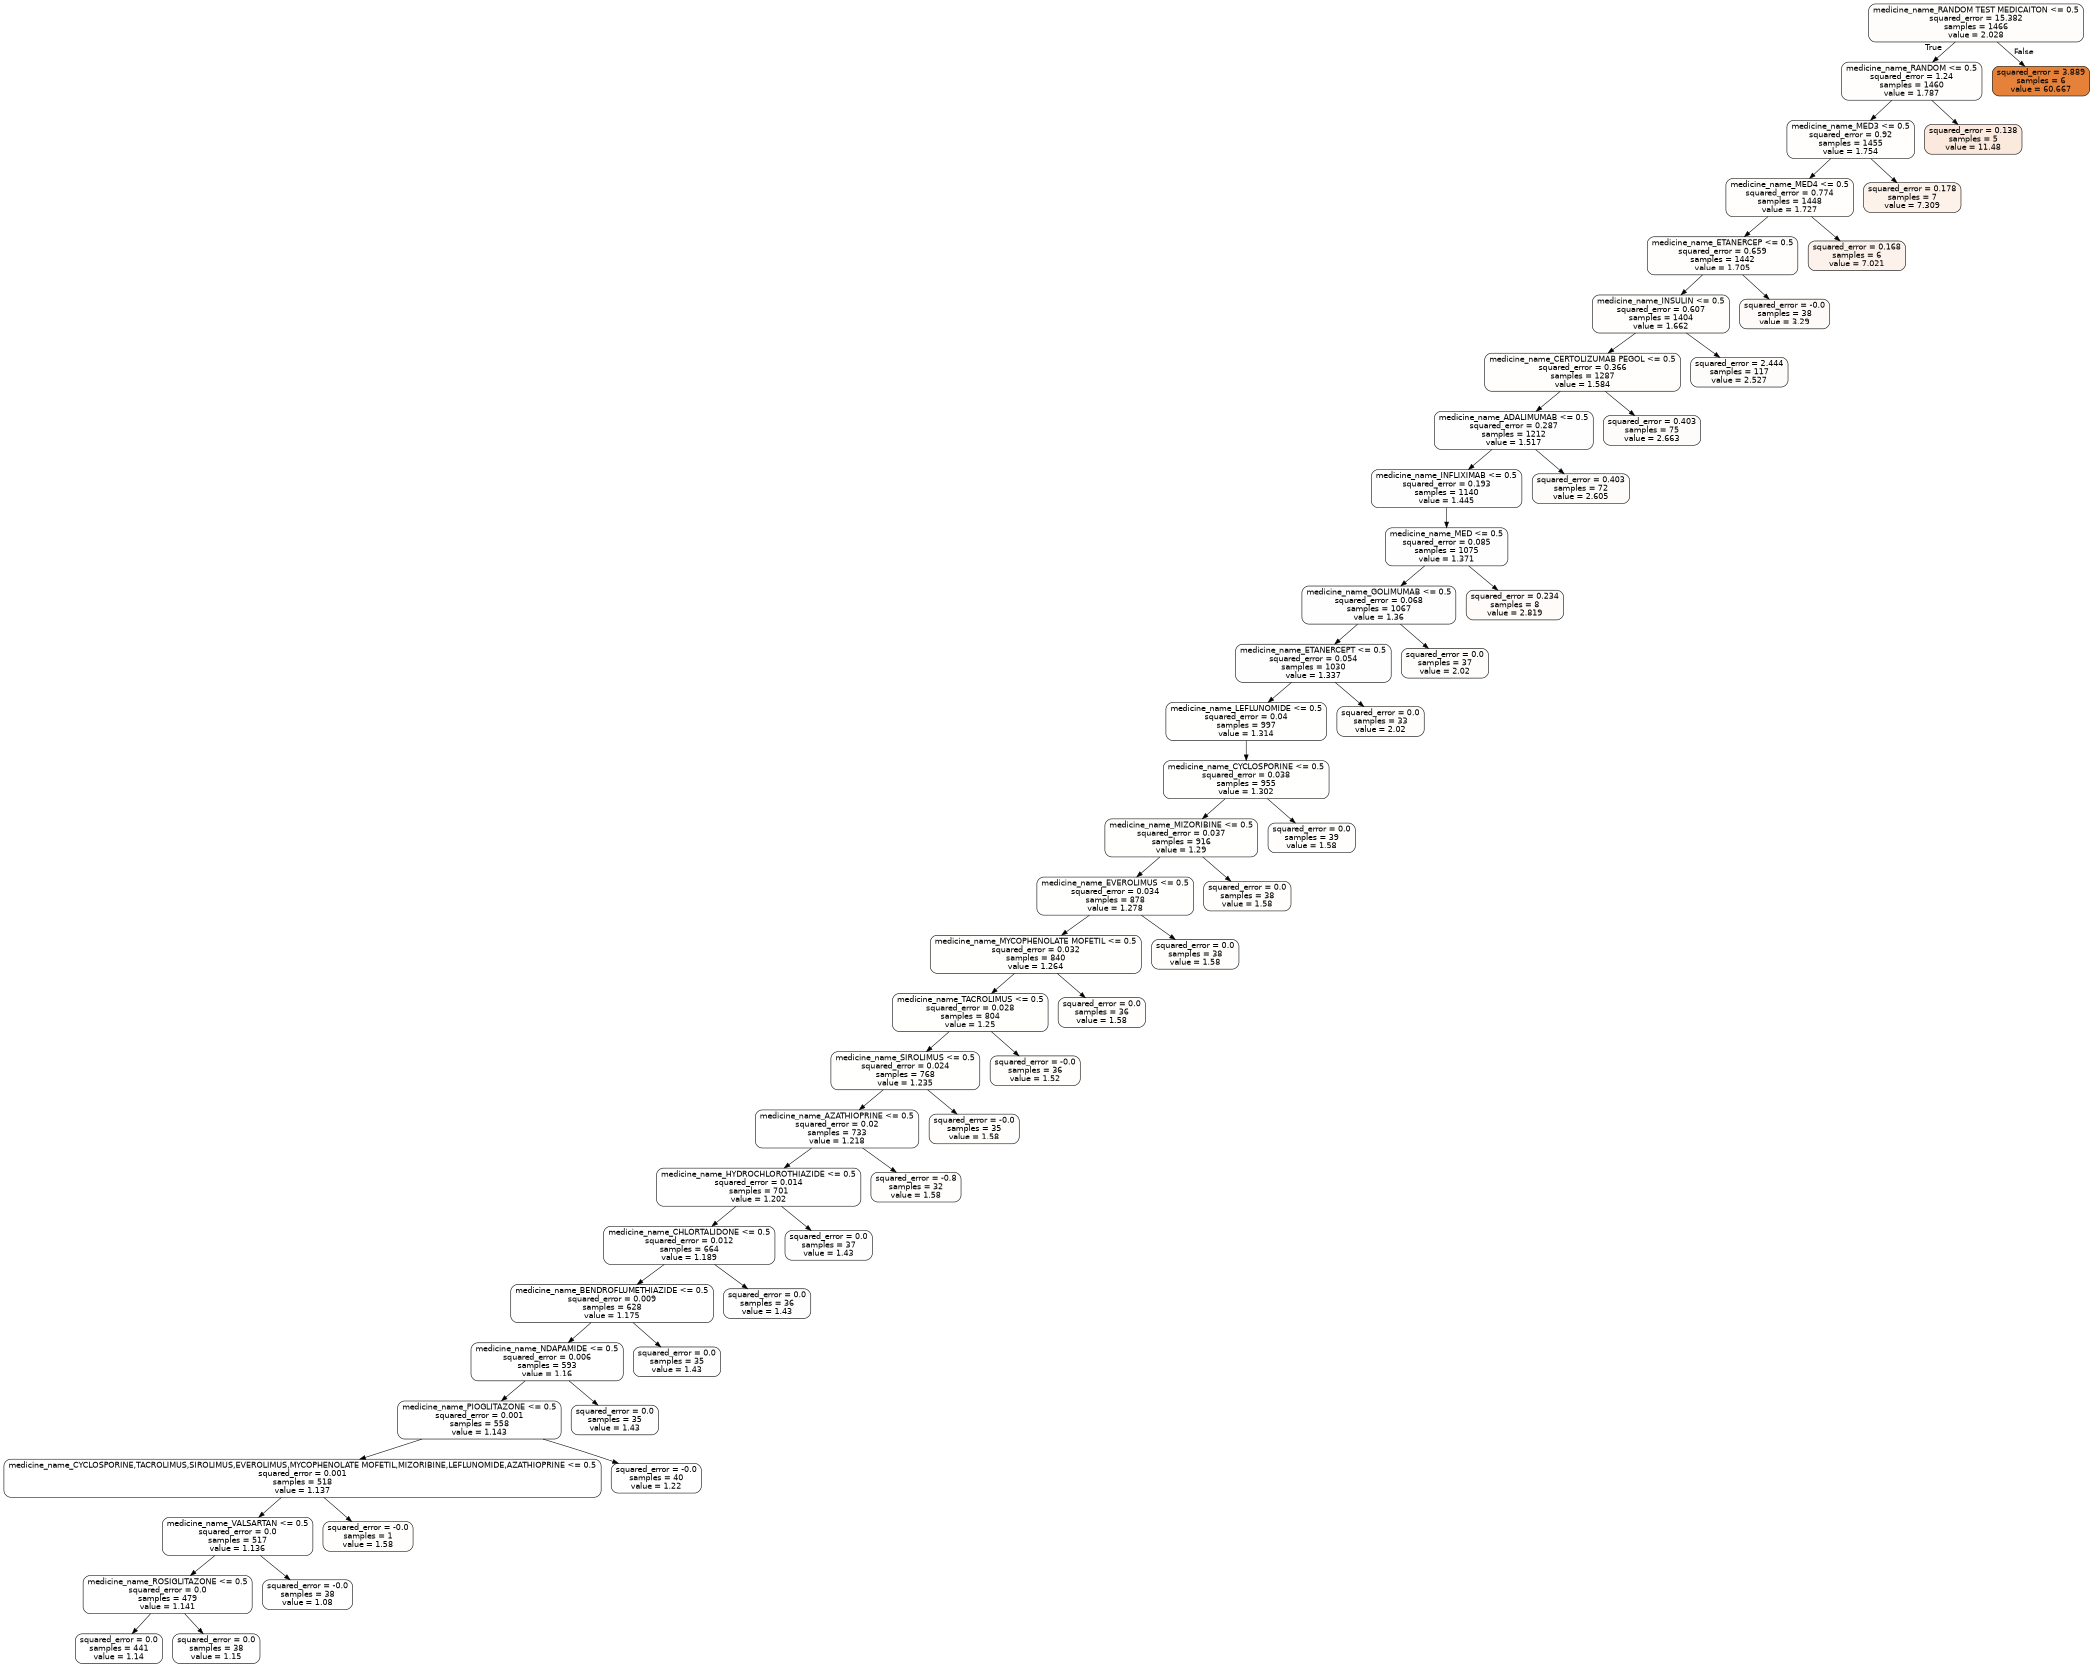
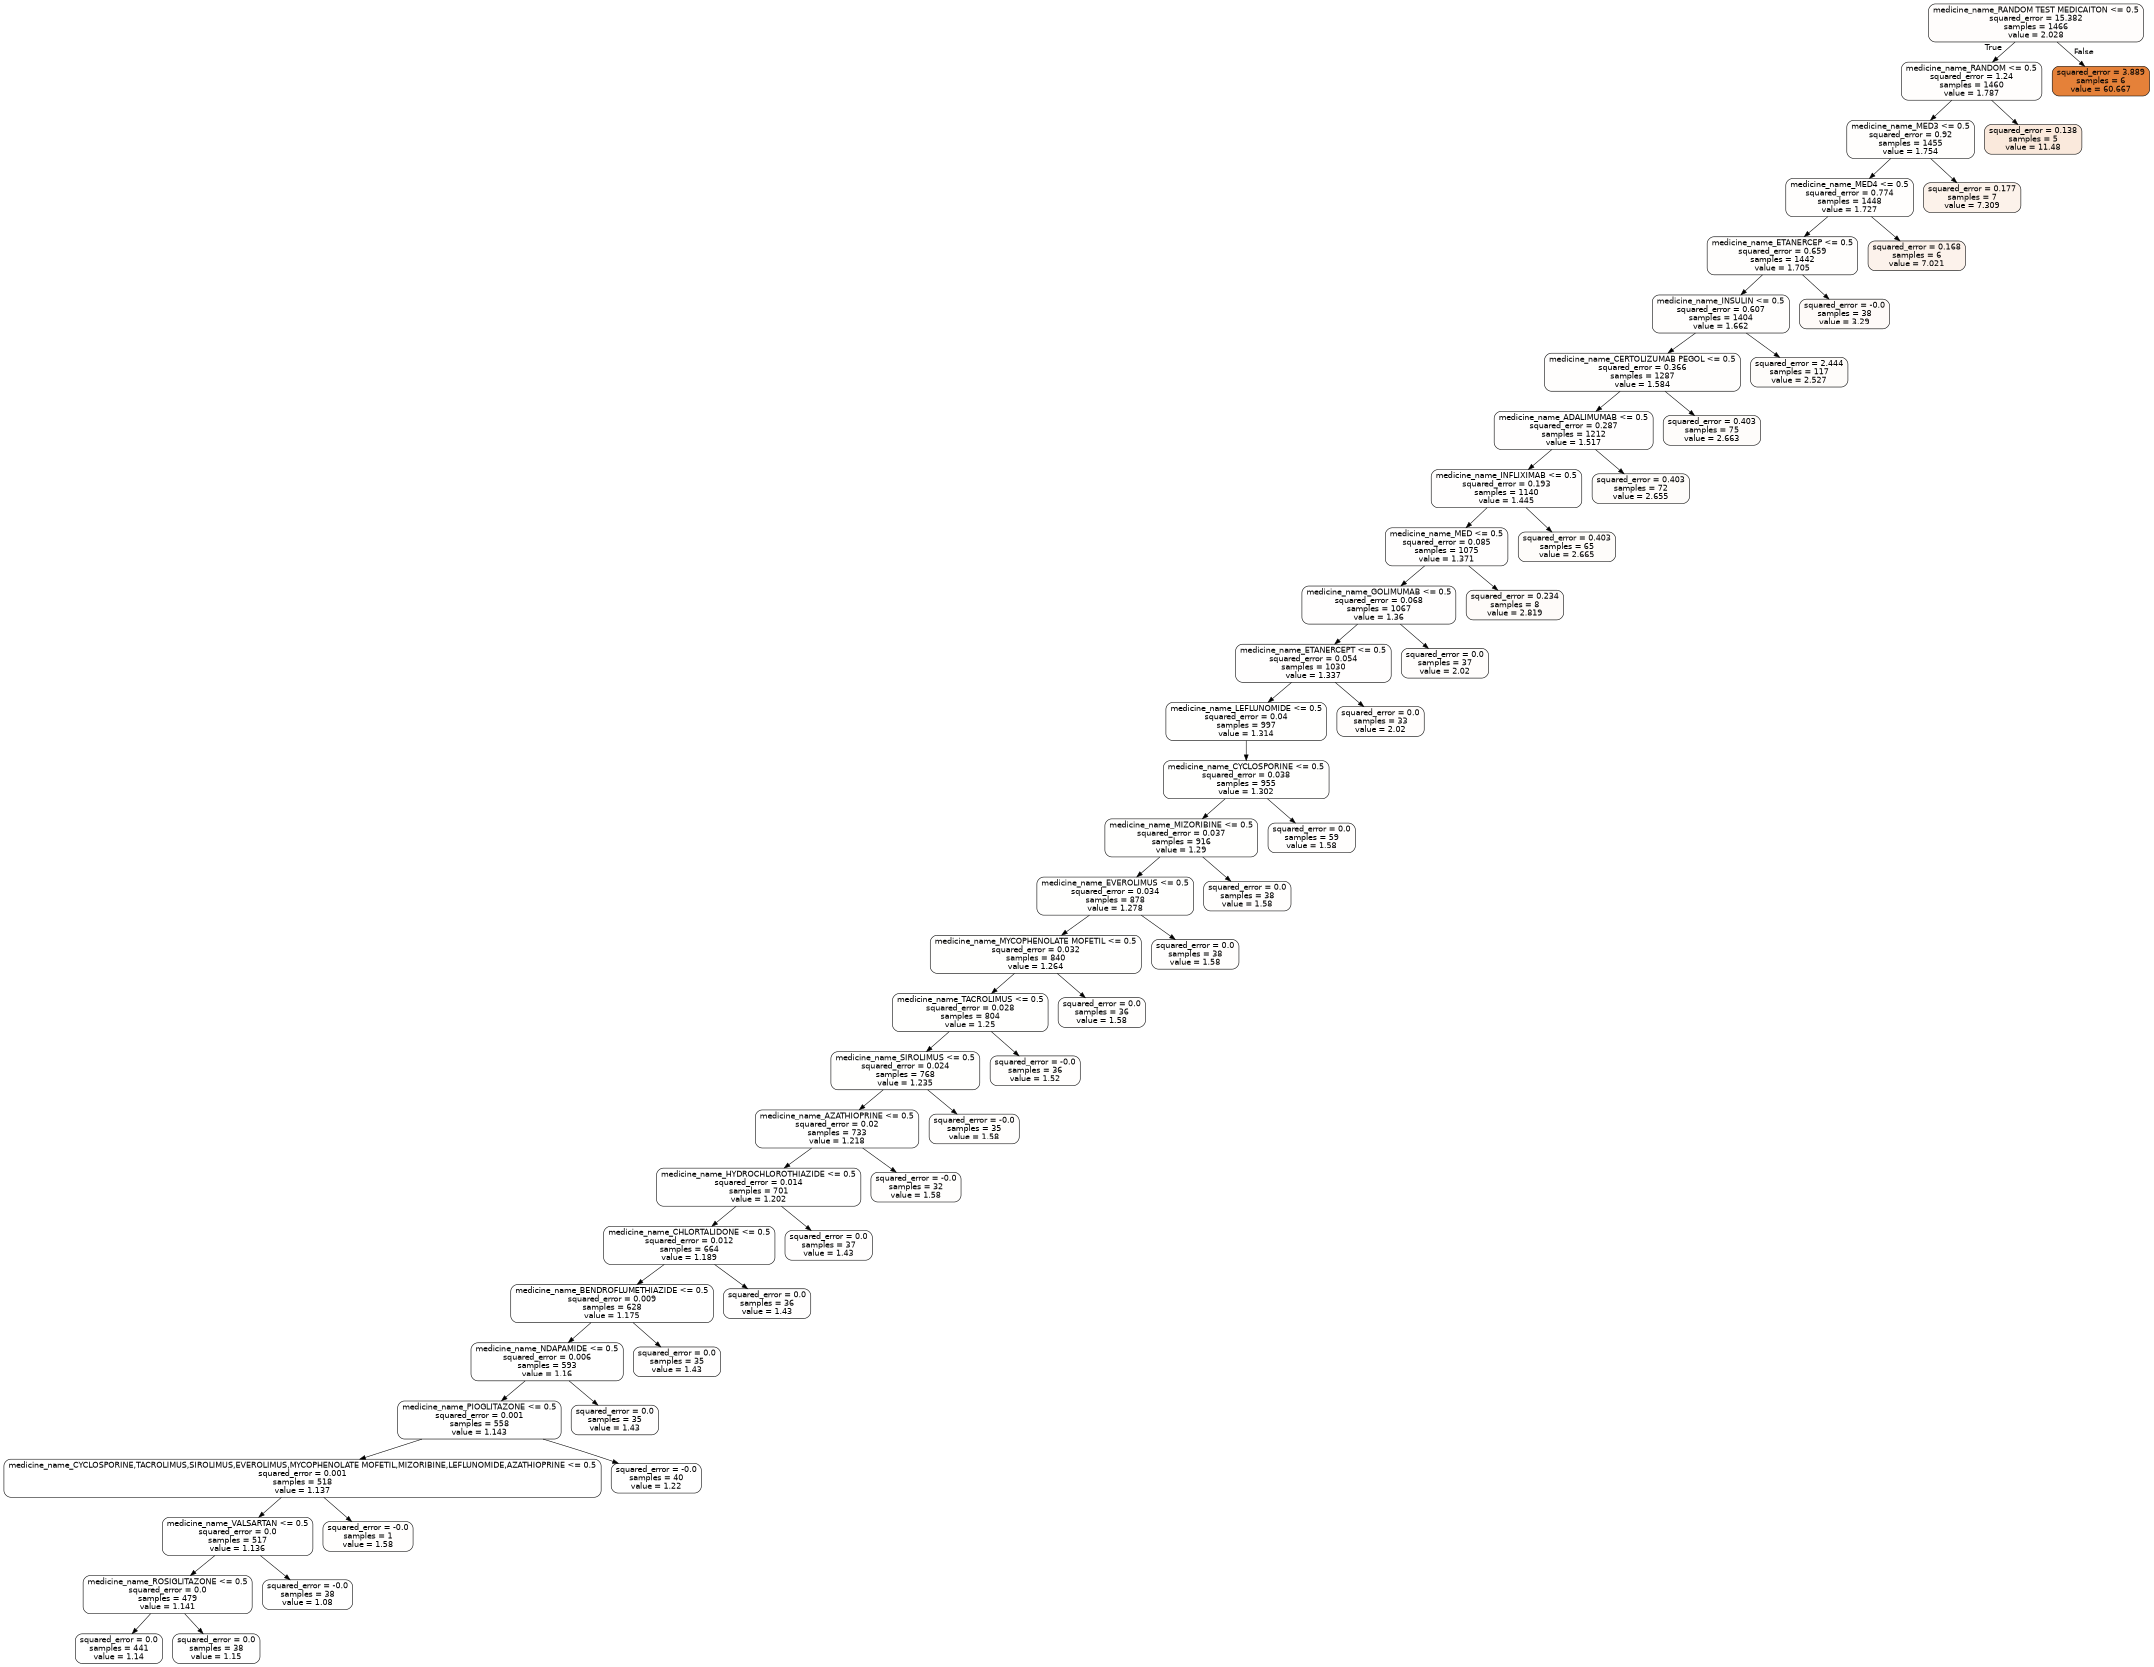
(1912, 198) -> (1972, 198)
(1581, 489) -> (1641, 489)
none -> (1567, 547)
(1312, 838) -> (1312, 838)
(916, 1187) -> (916, 1187)
